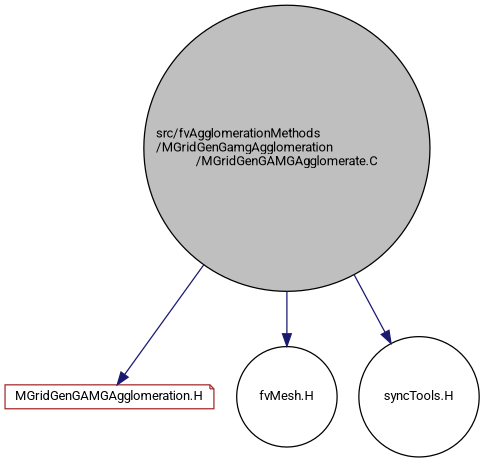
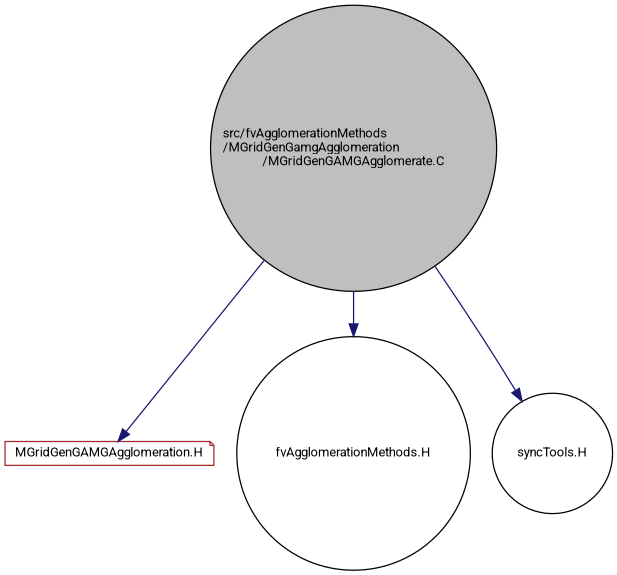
(287, 397) -> (354, 453)
